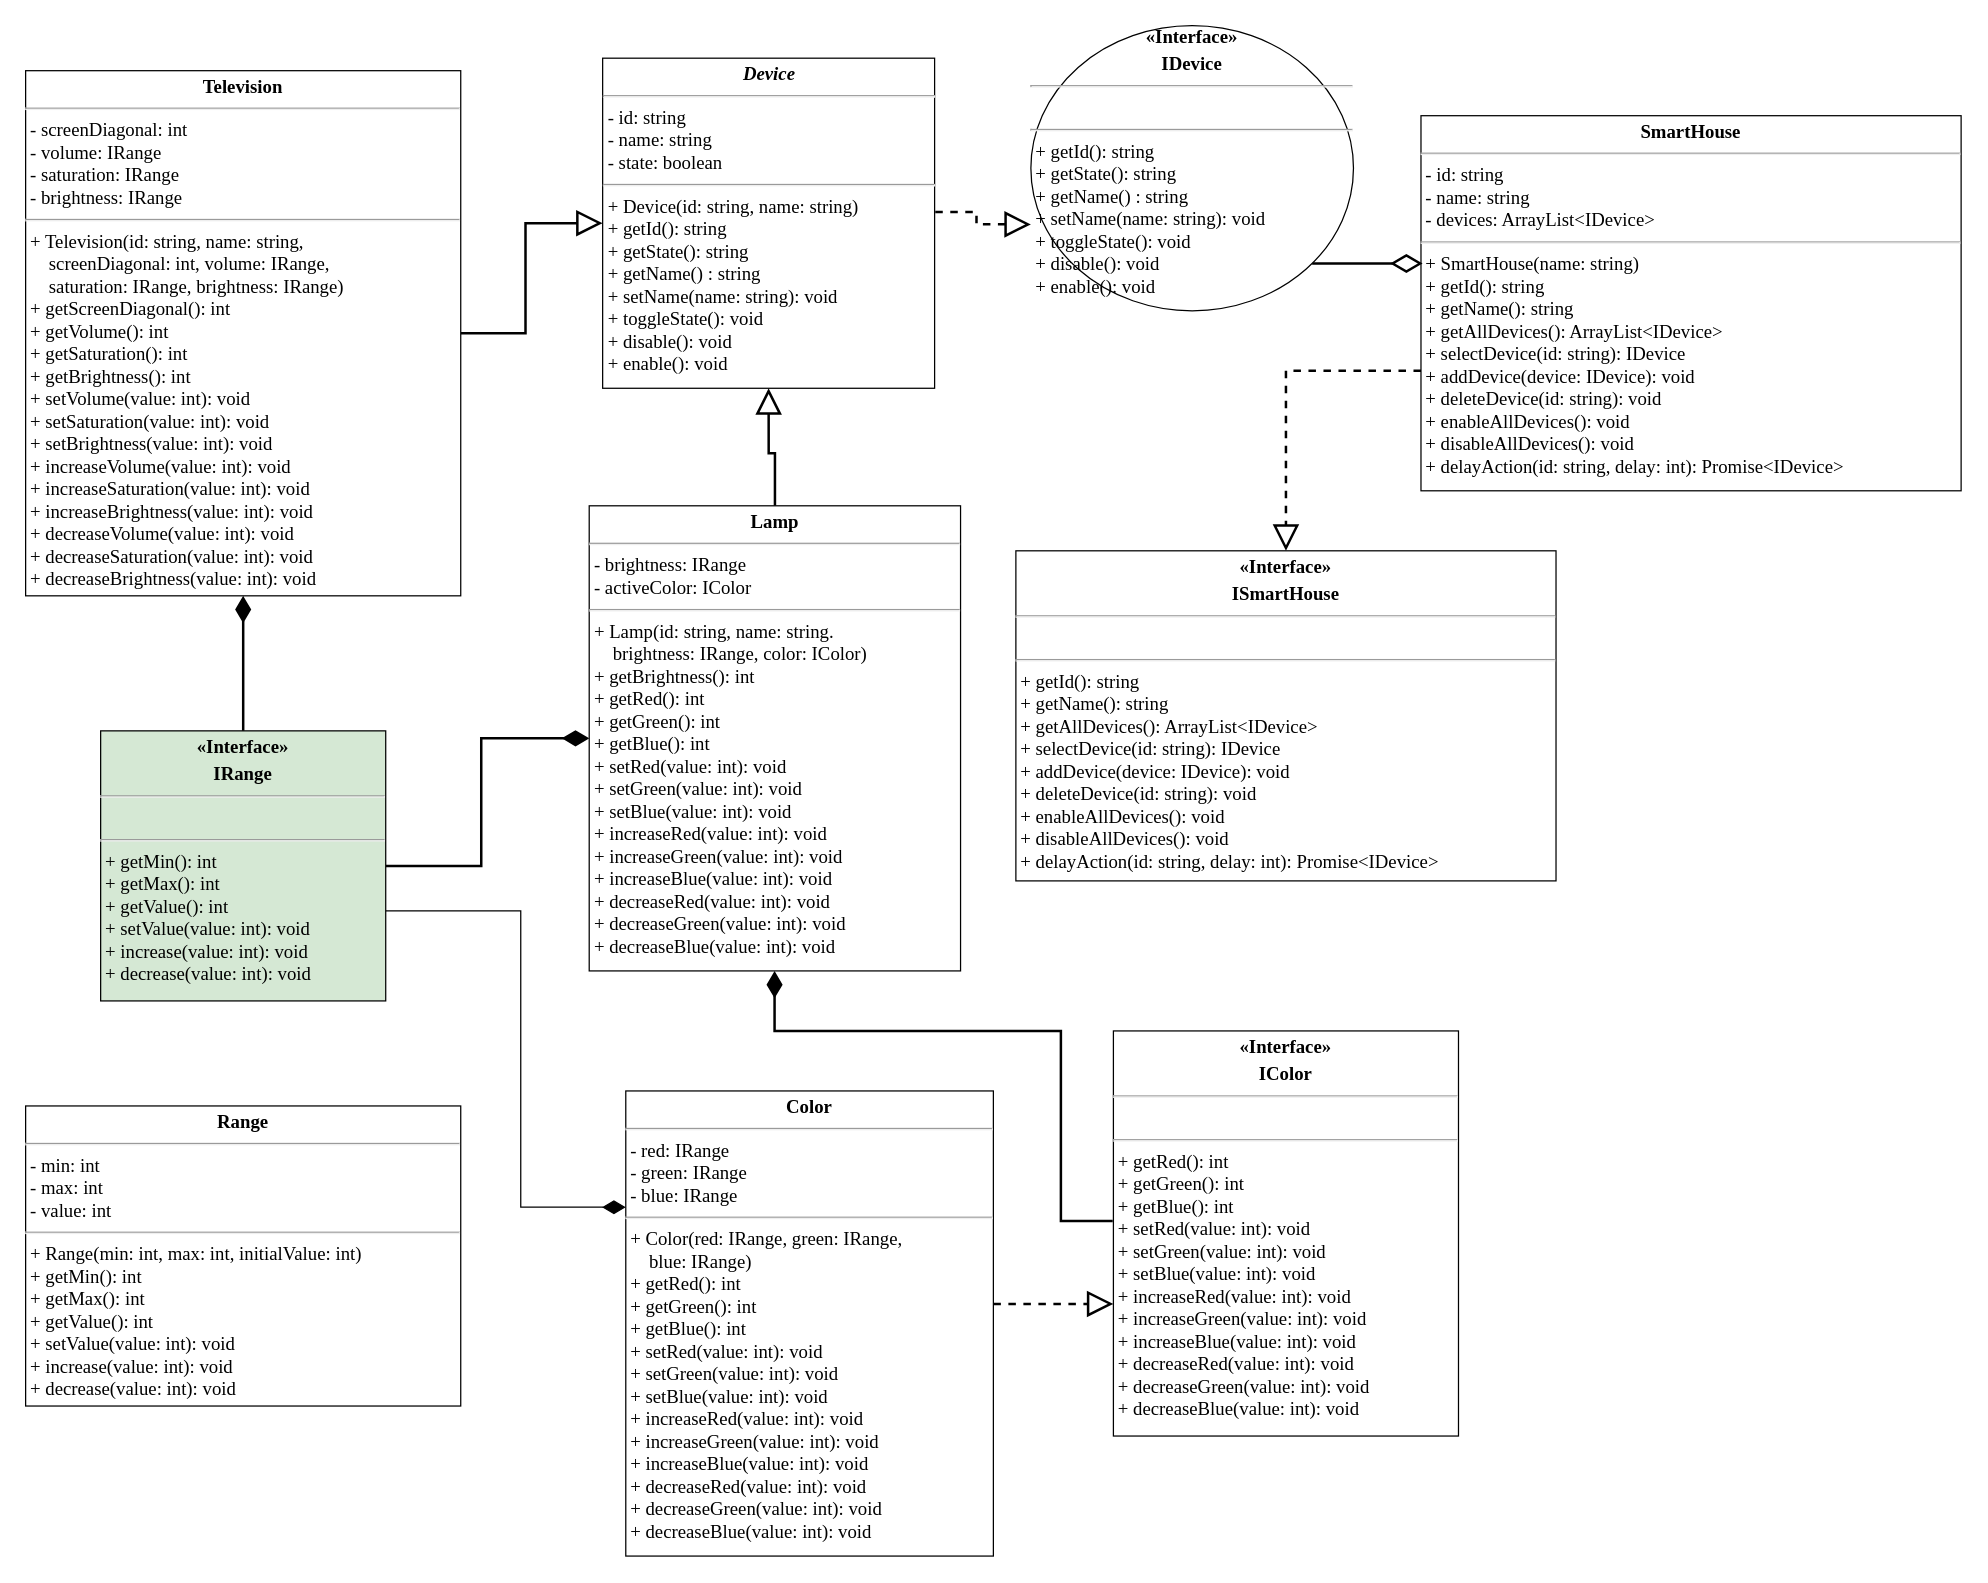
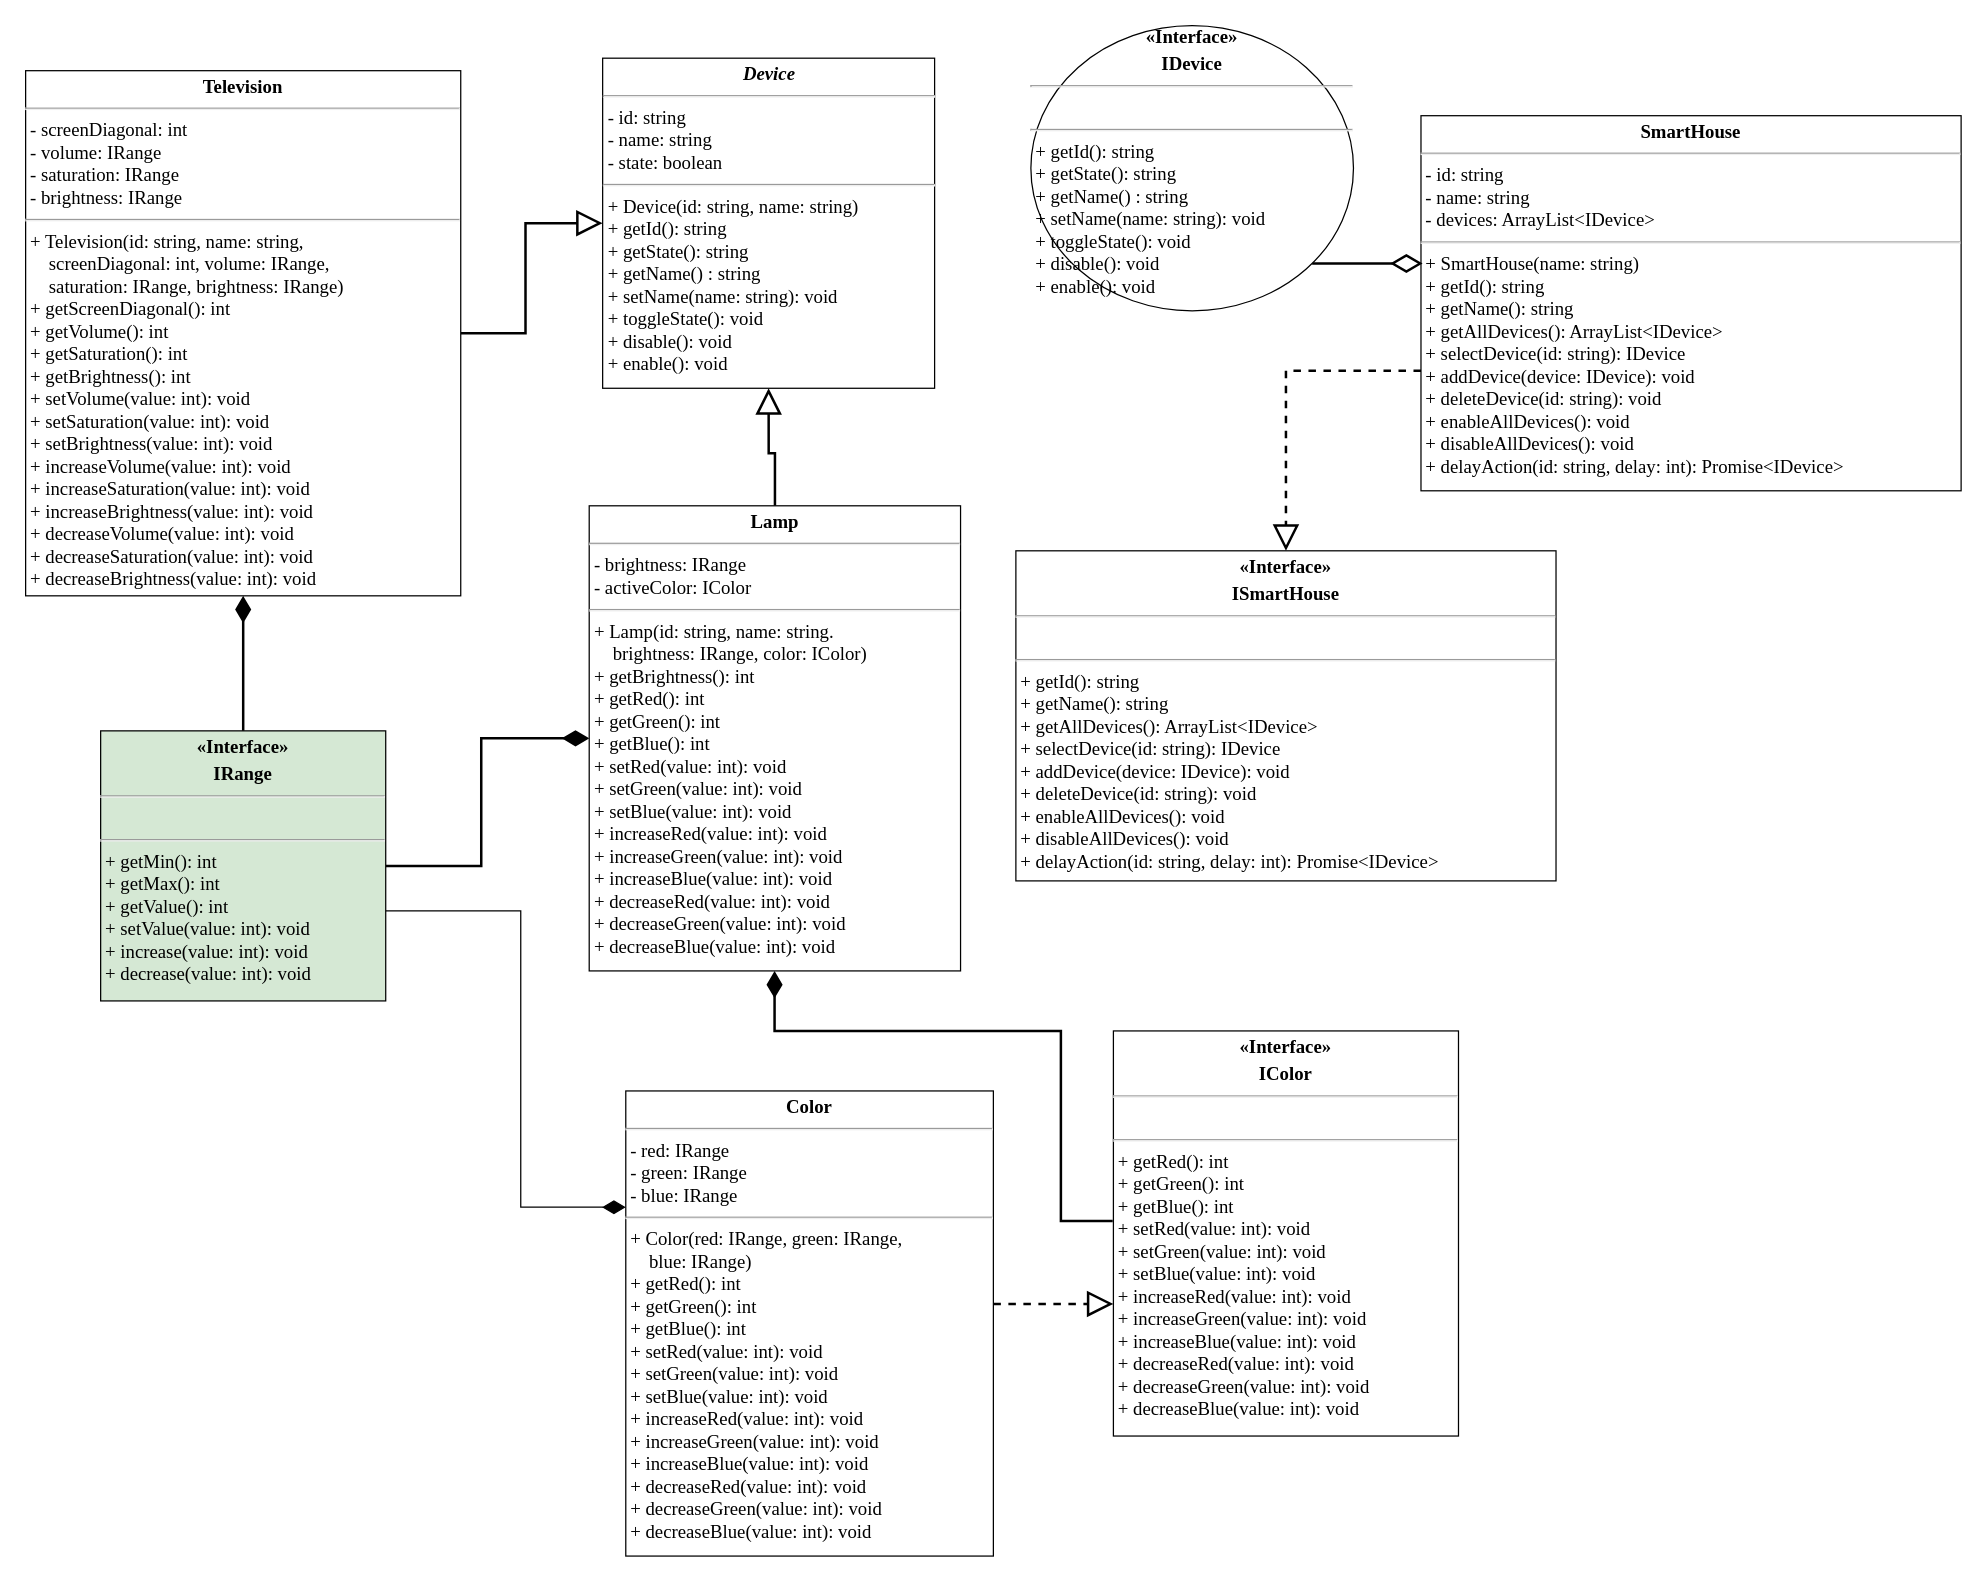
(974, 212) -> none
(243, 1256) -> none
